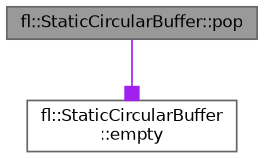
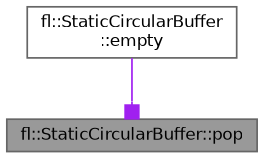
(132, 61) -> (132, 80)
